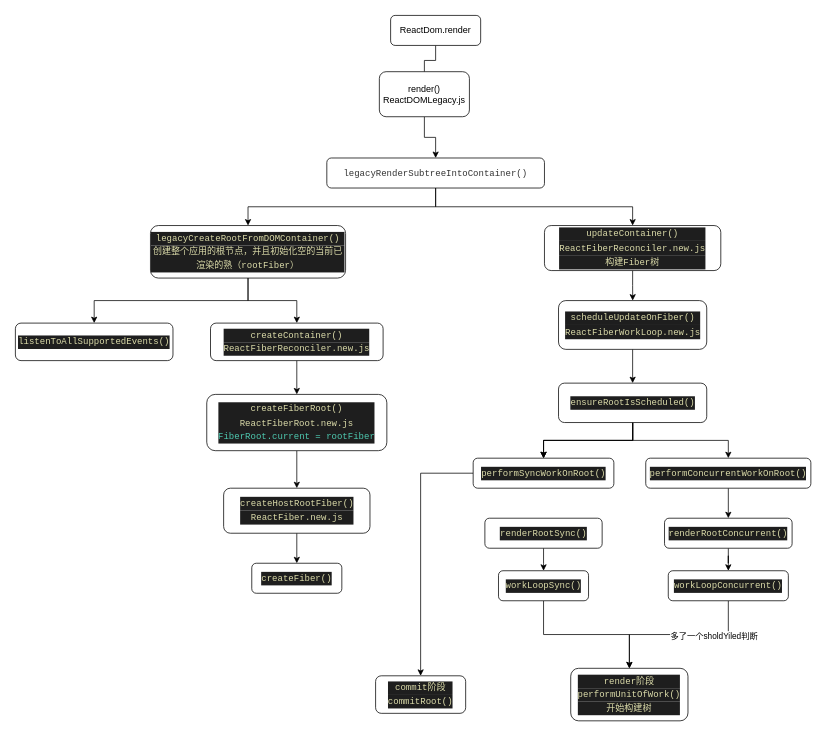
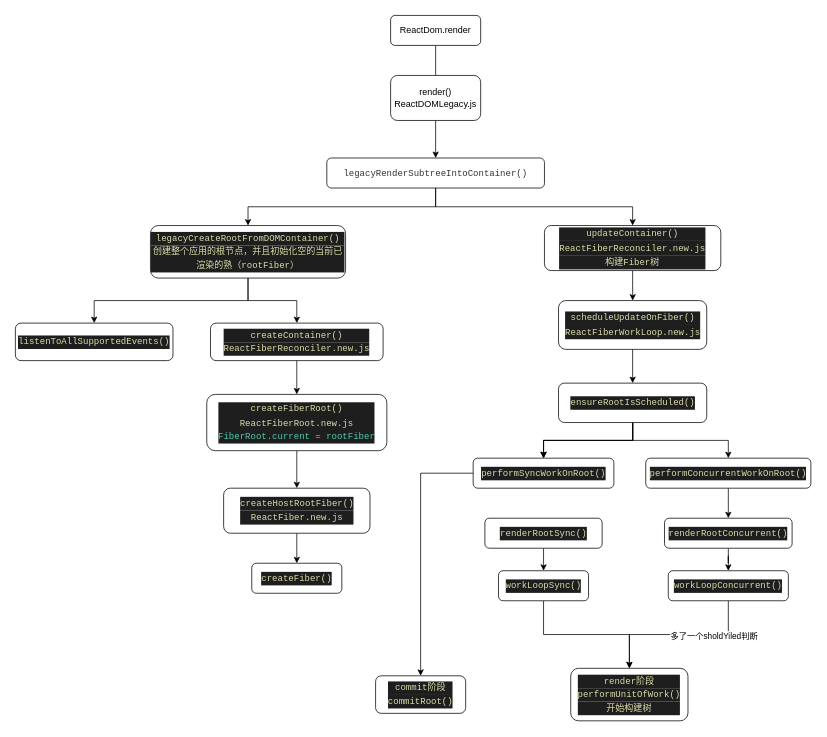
(424, 94) -> (435, 98)
